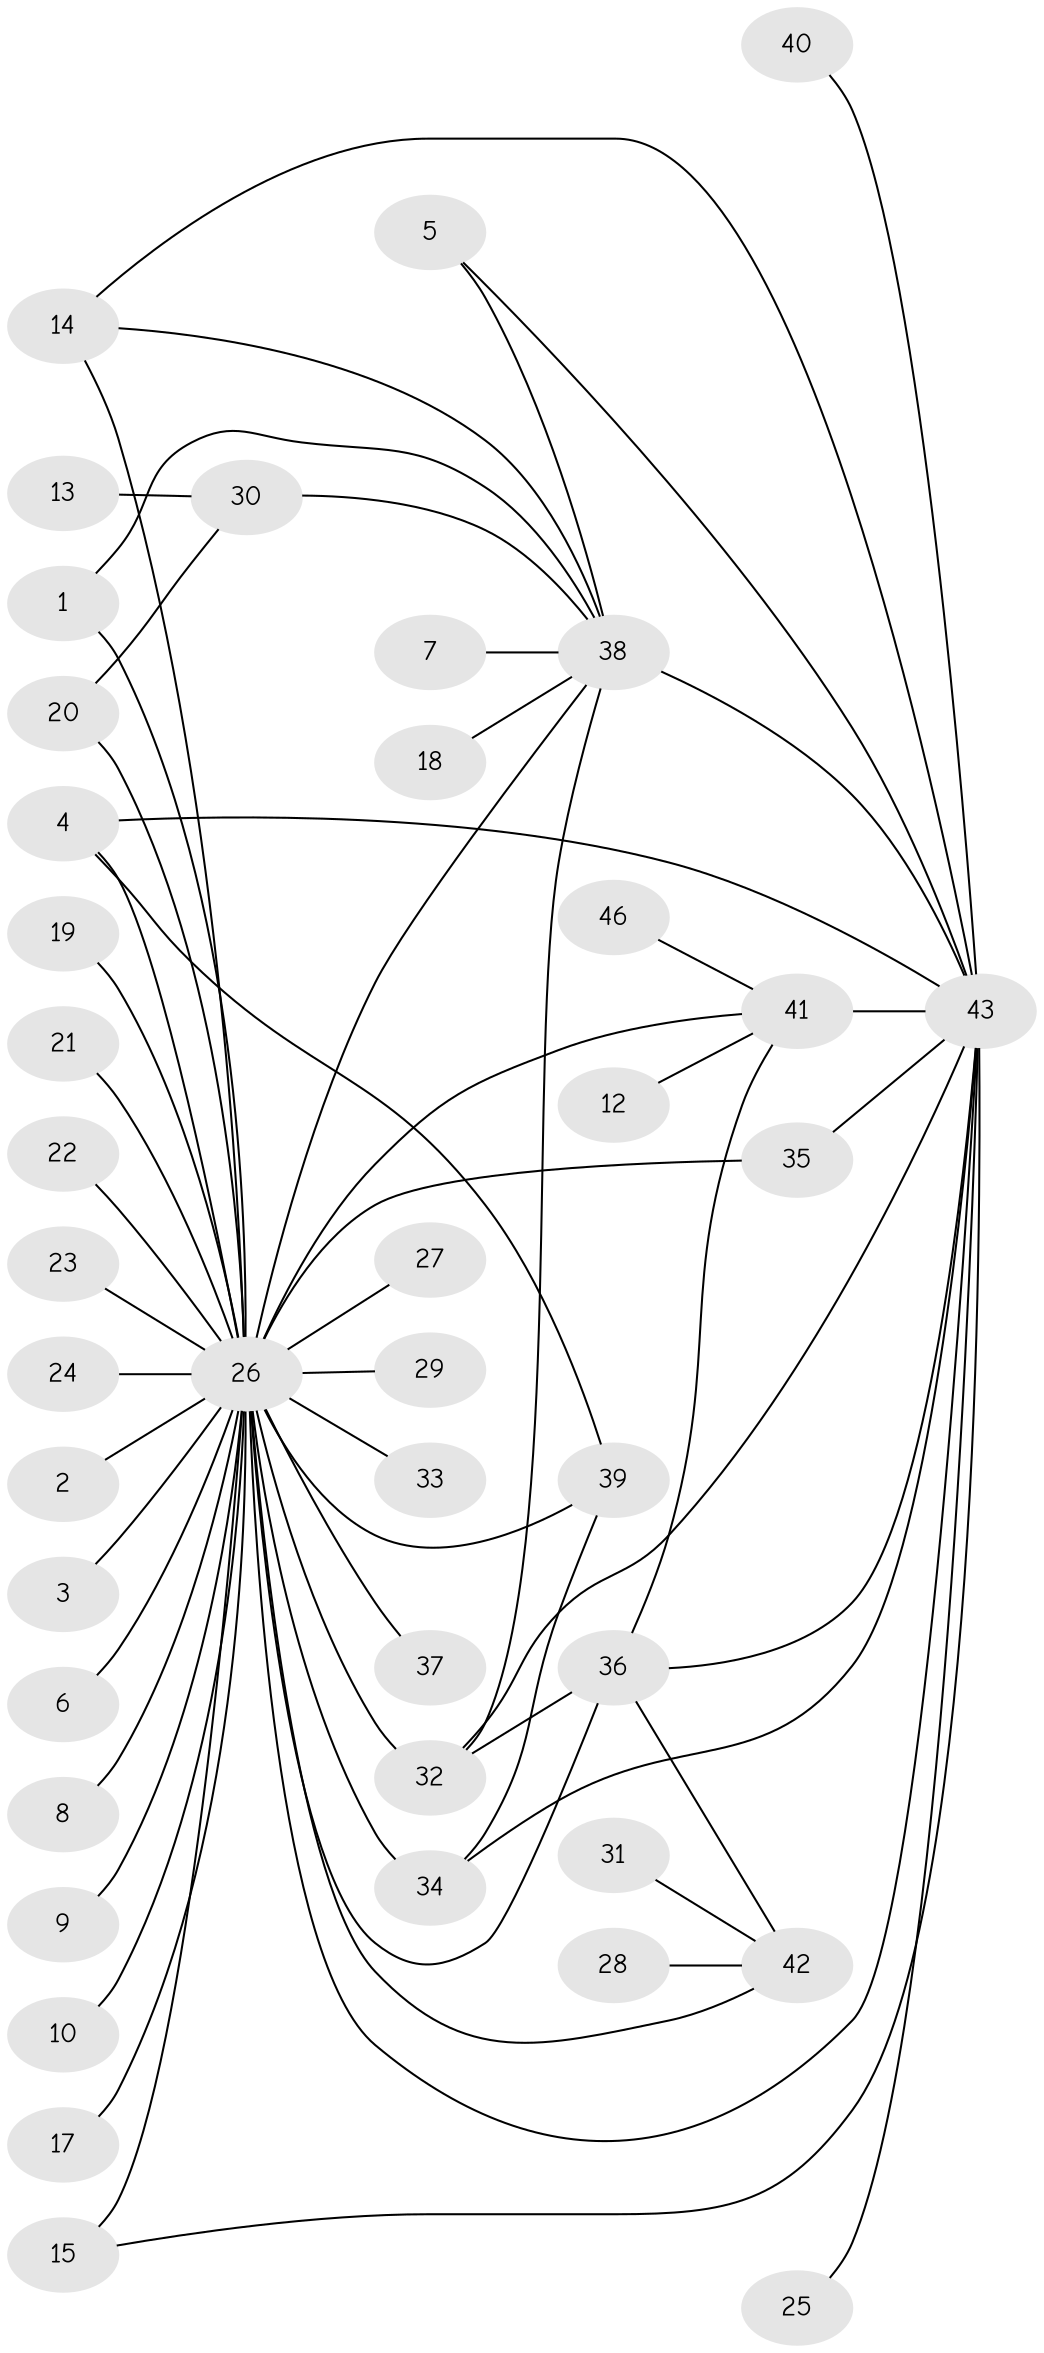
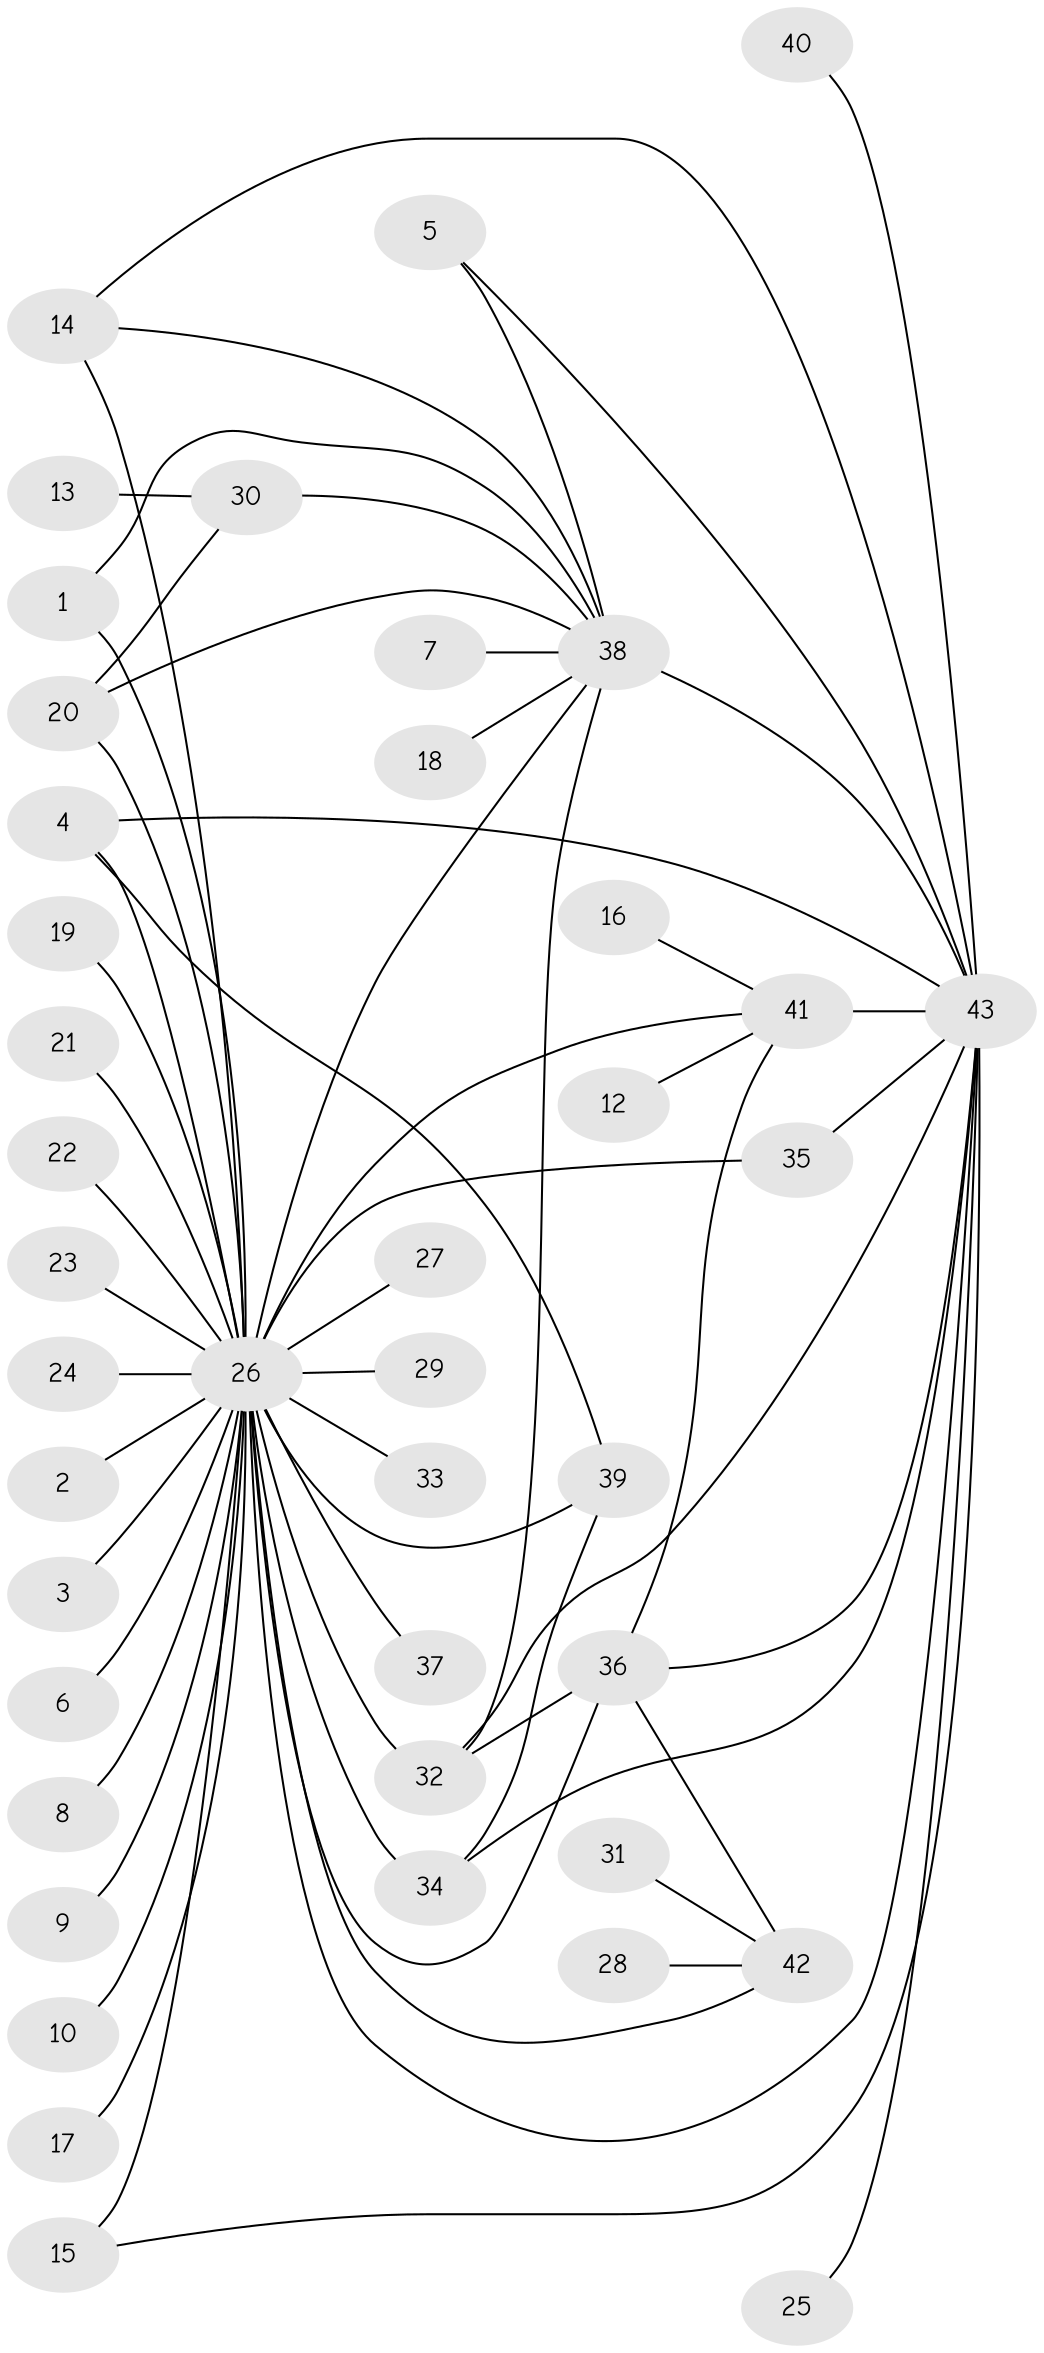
none -> (335, 606)
(614, 918) -> (614, 918)
